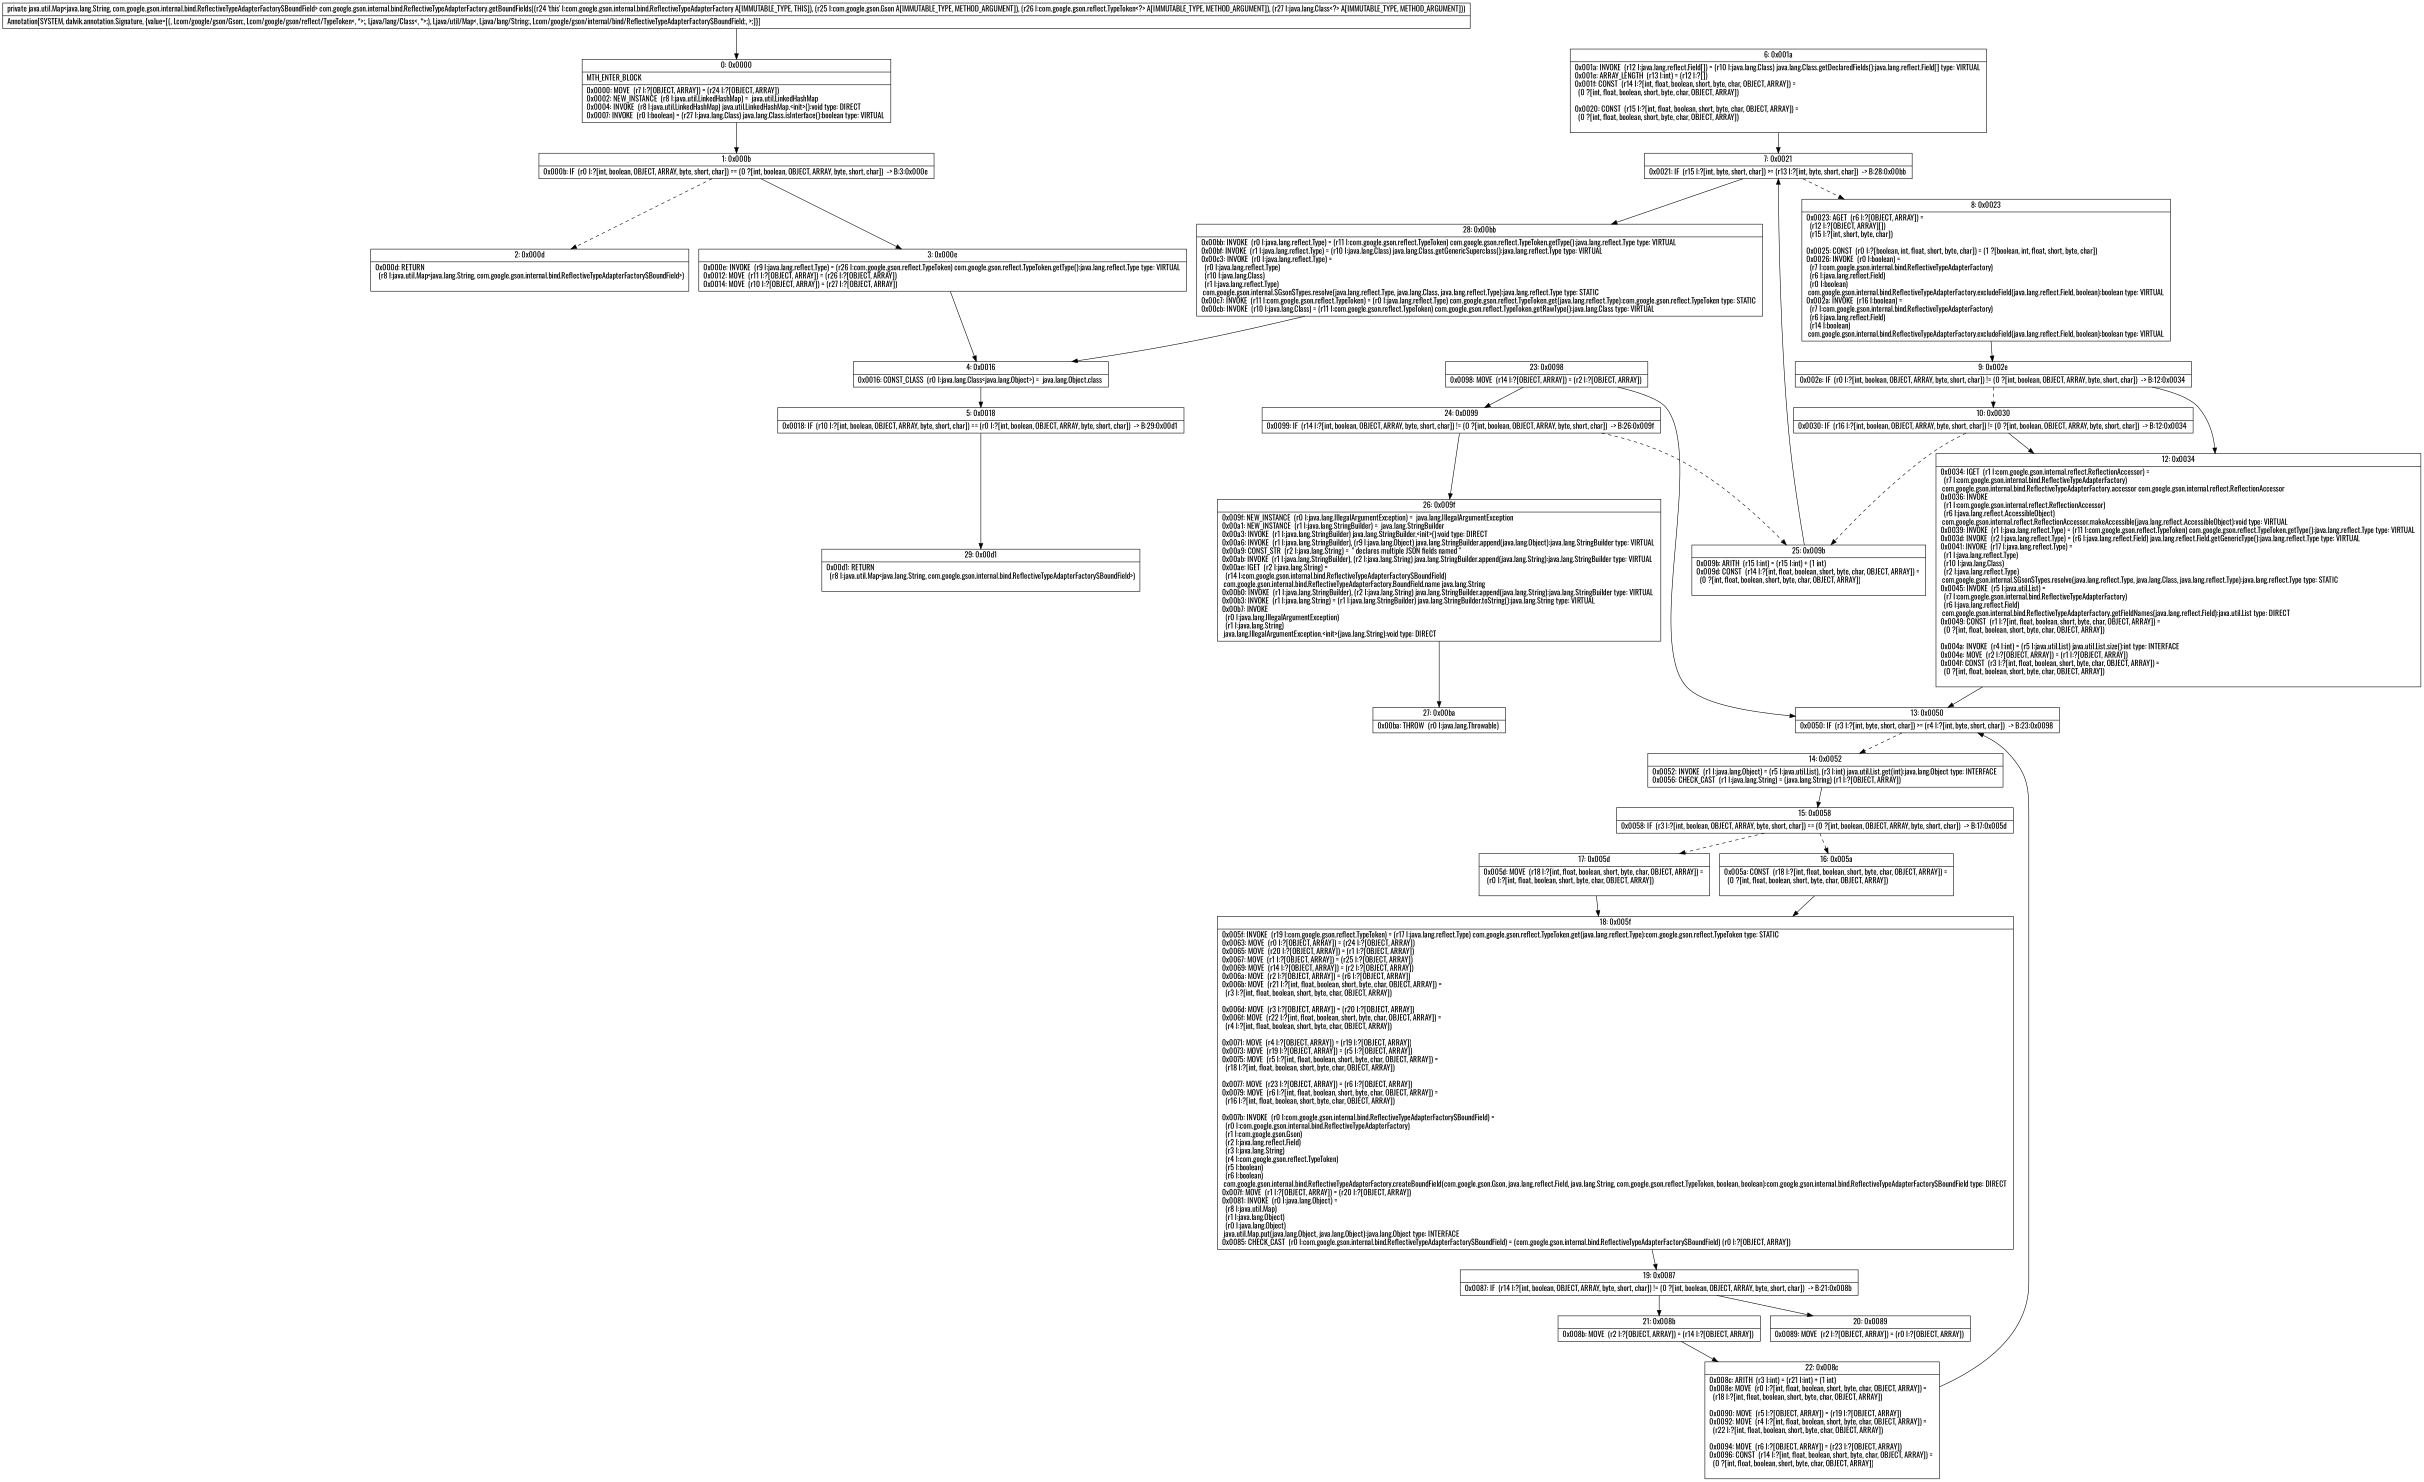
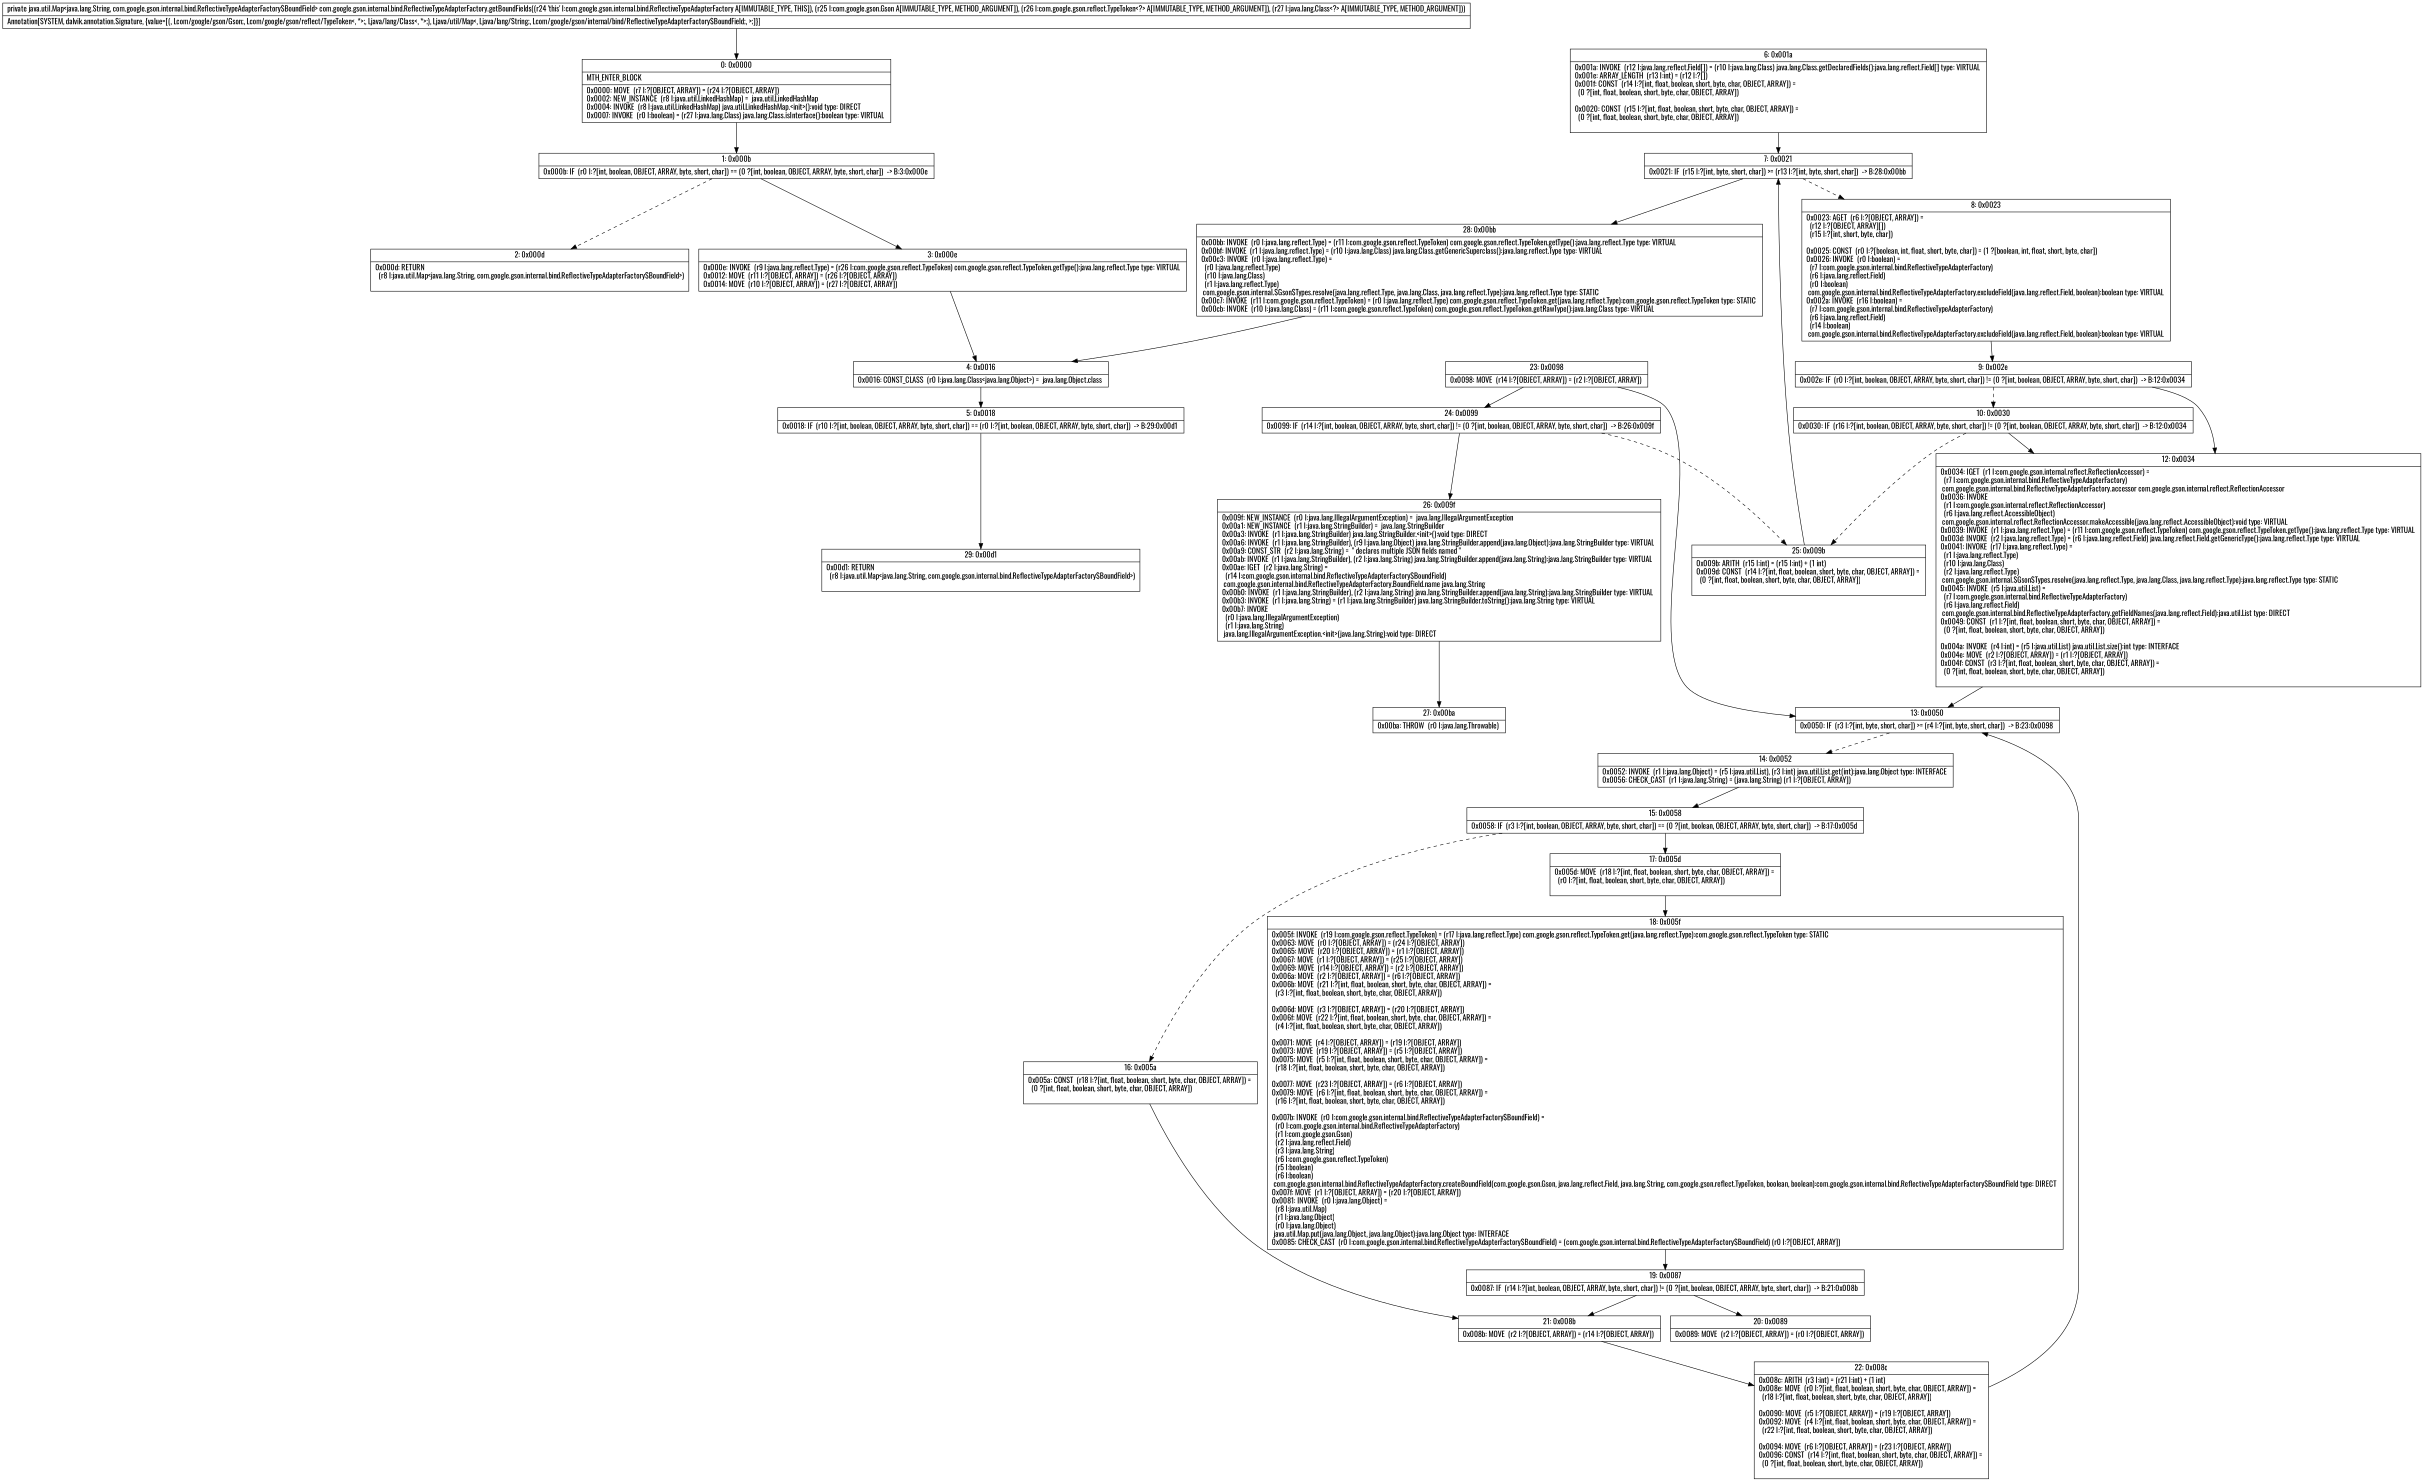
(1725, 843) -> (1665, 841)
(1806, 904) -> (1270, 1254)
(1280, 1160) -> (1330, 1160)
